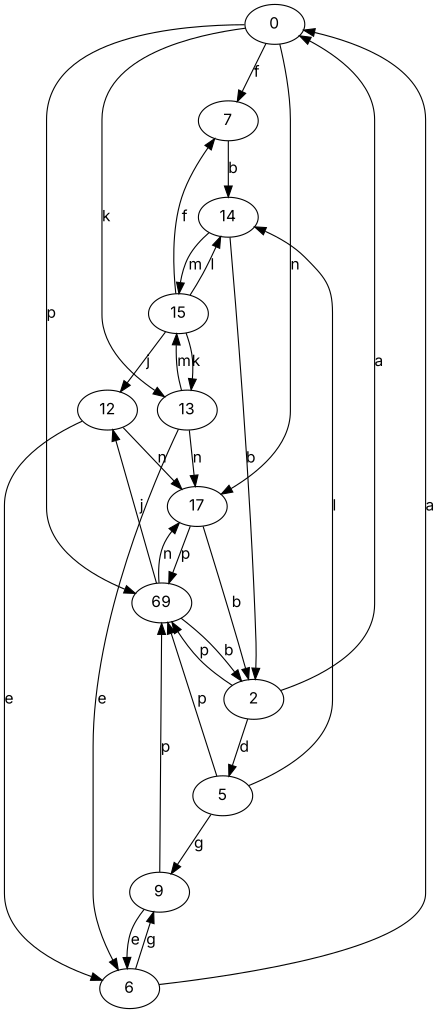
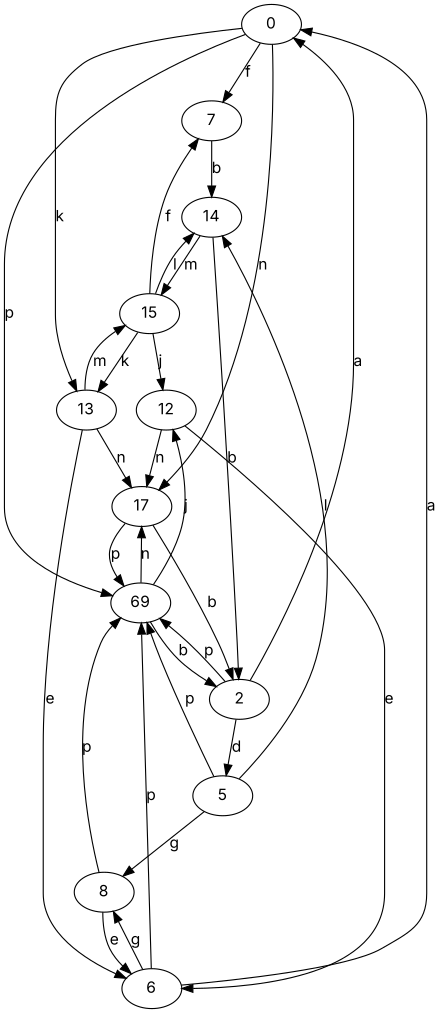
none -> (146, 801)
(160, 892) -> (104, 892)
